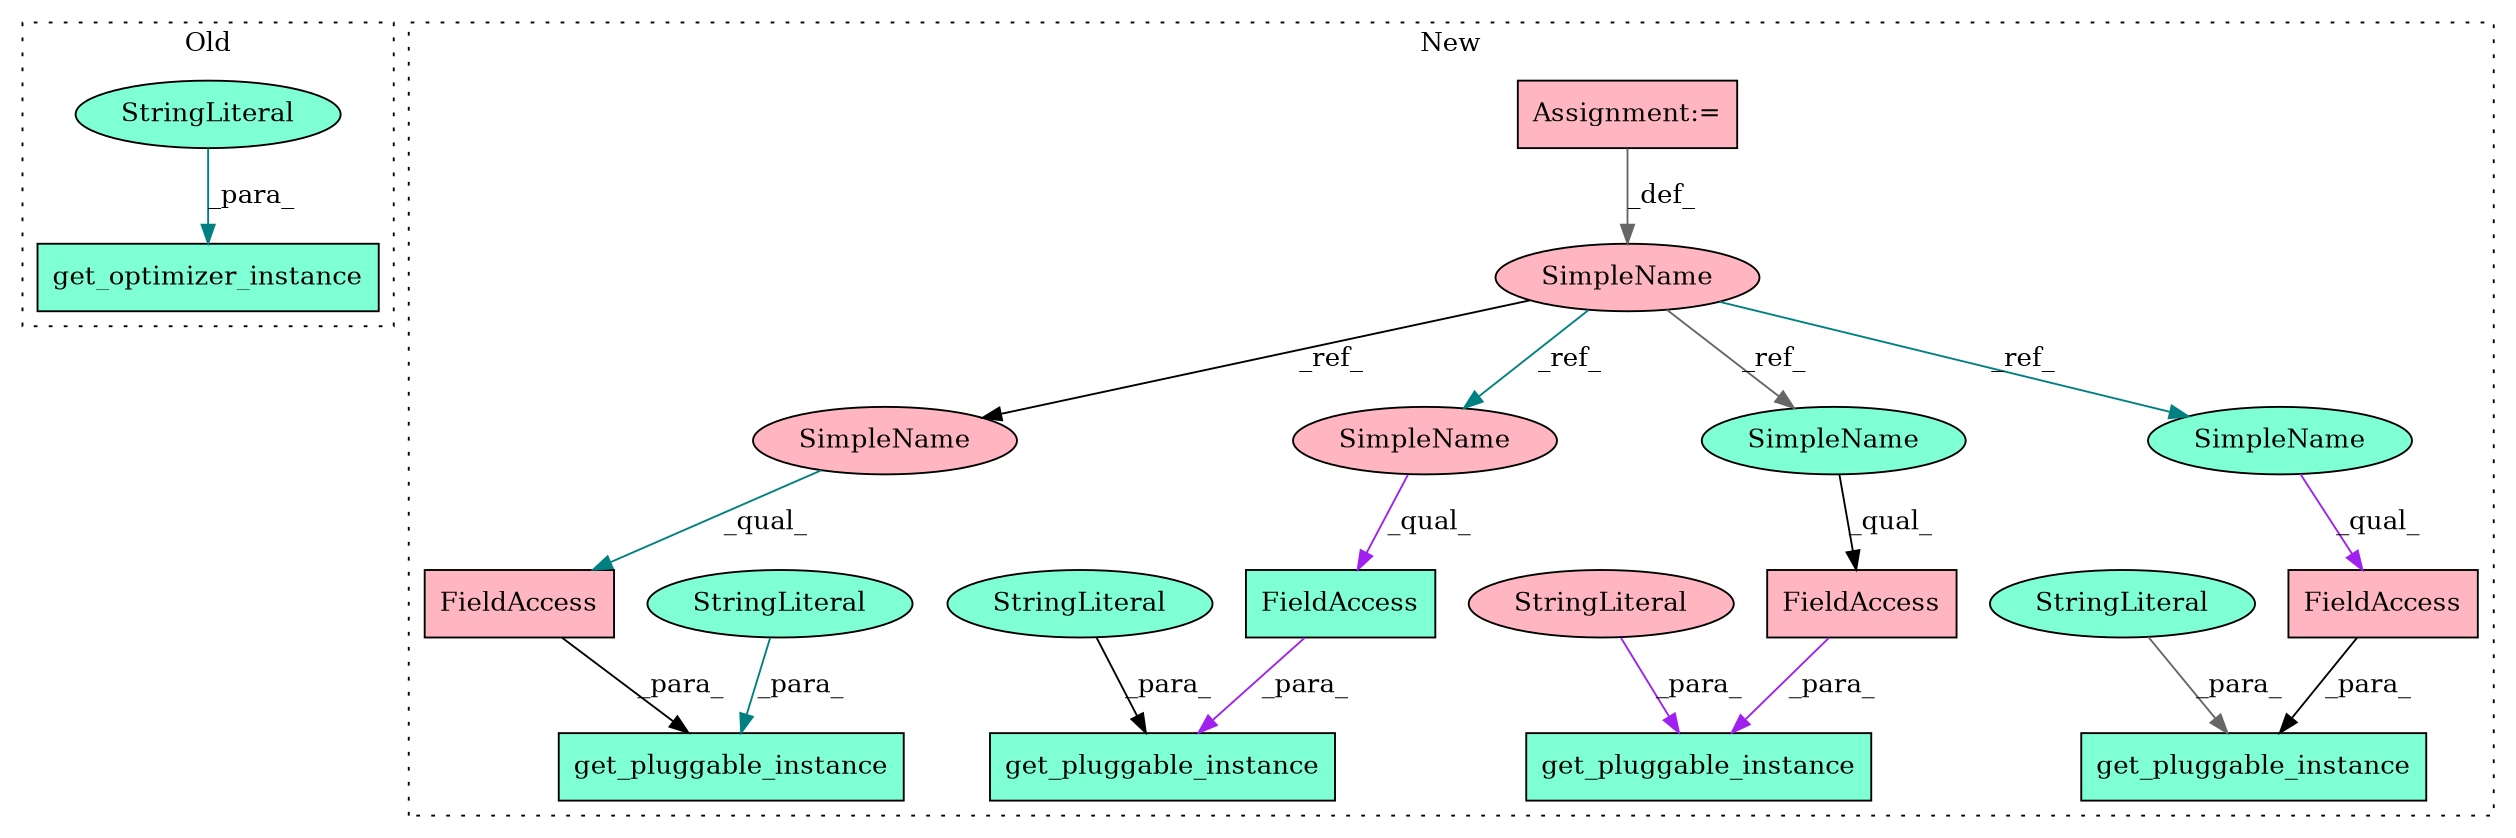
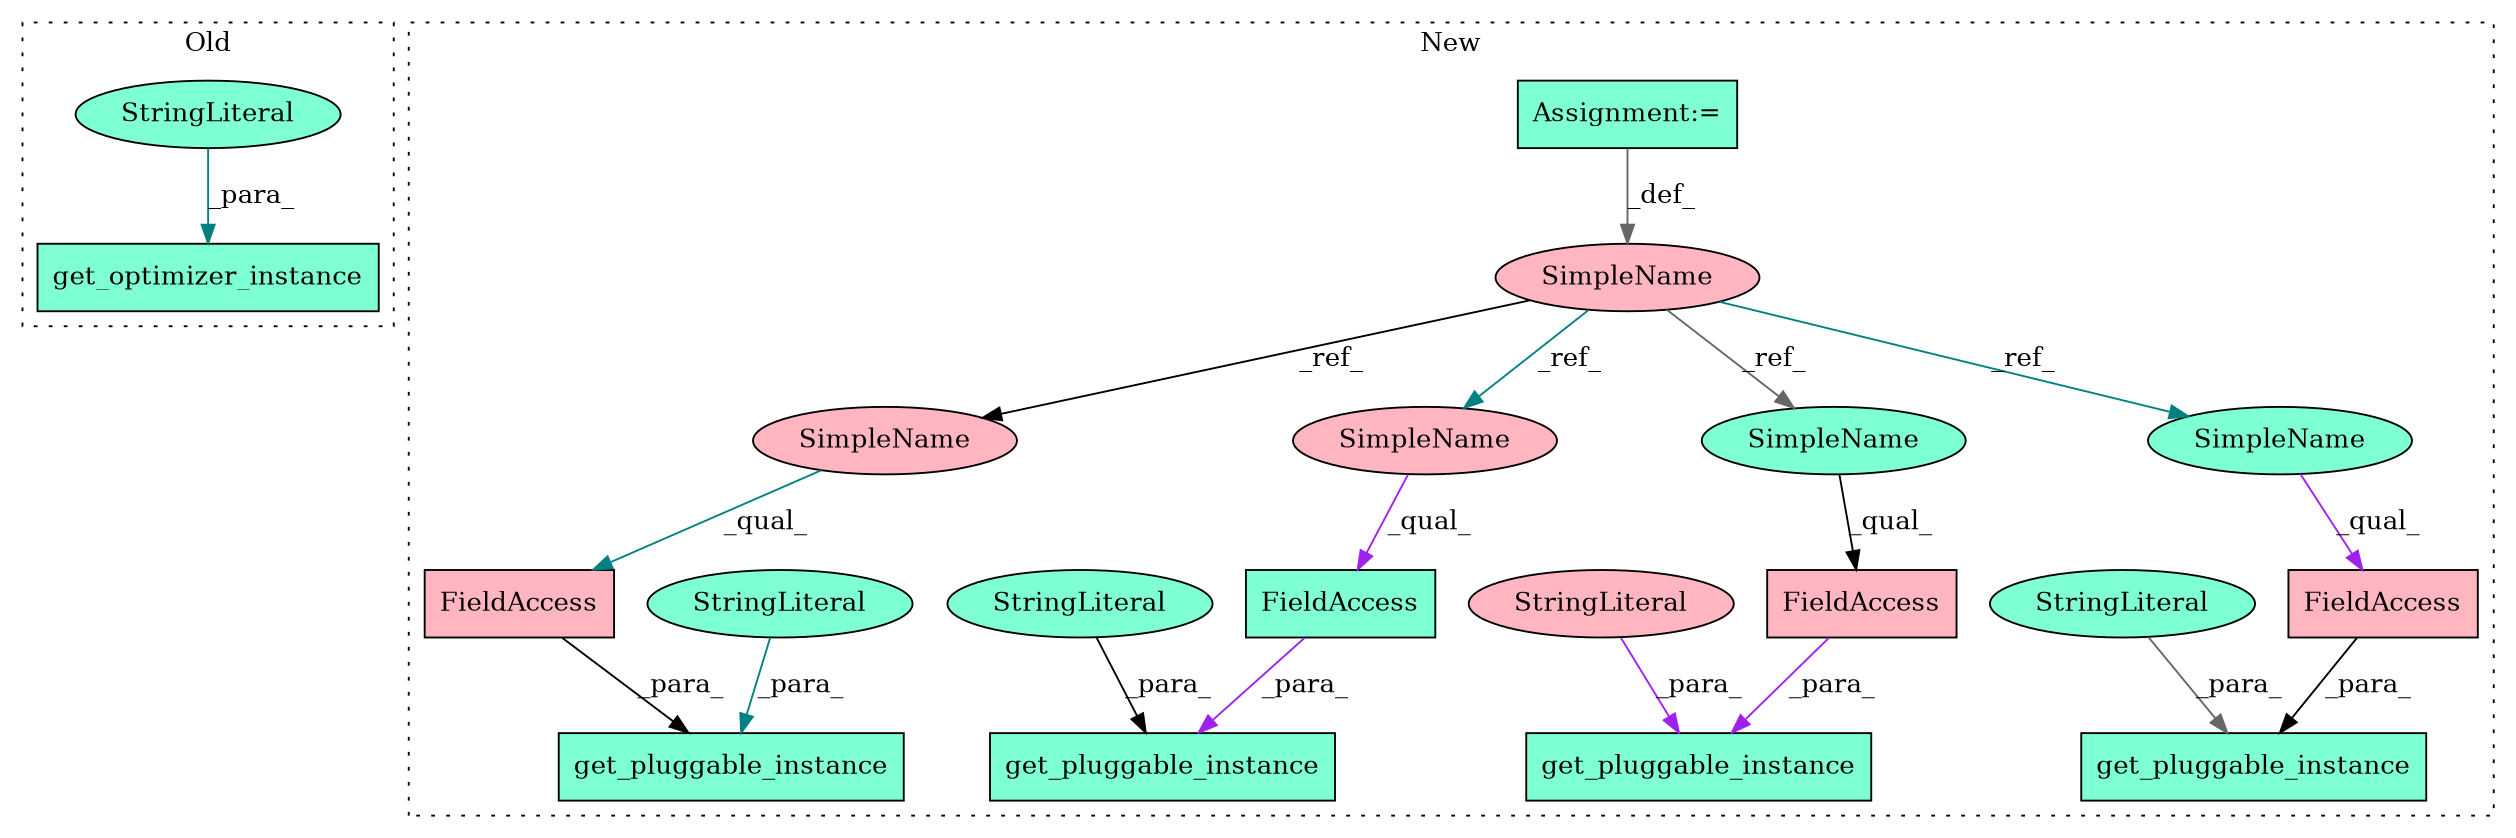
(1628, 114) -> (1628, 114)
